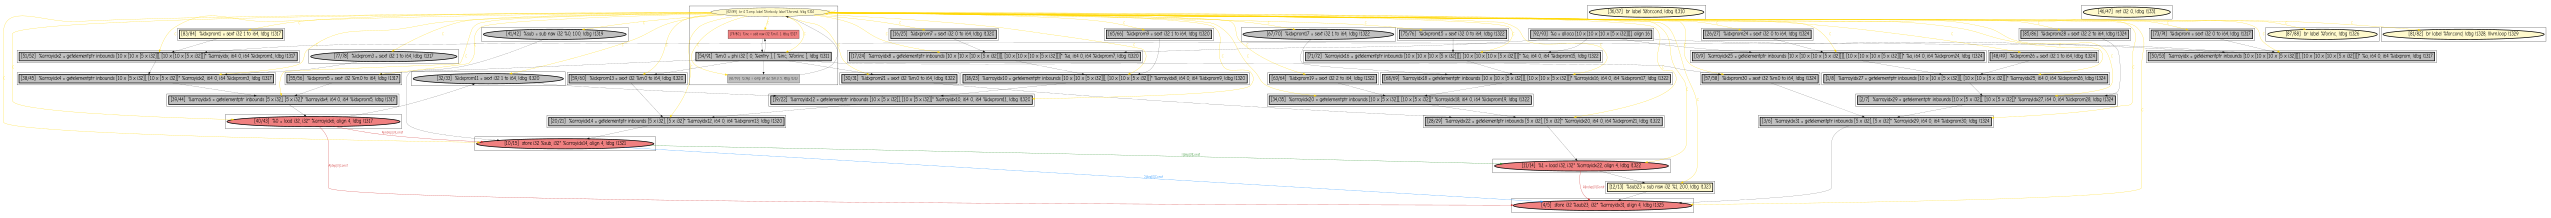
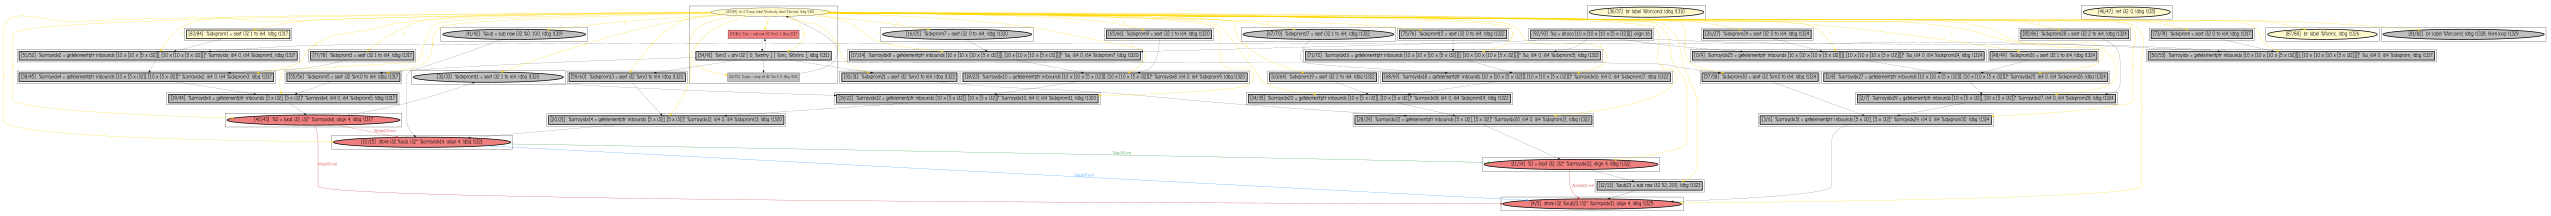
(944, 34) -> (957, 34)
(2464, 34) -> (2464, 34)
(384, 57) -> (362, 56)
(1660, 187) -> (1650, 186)
